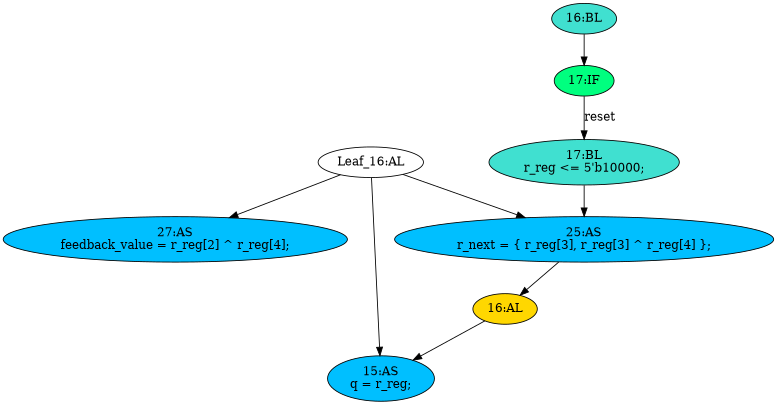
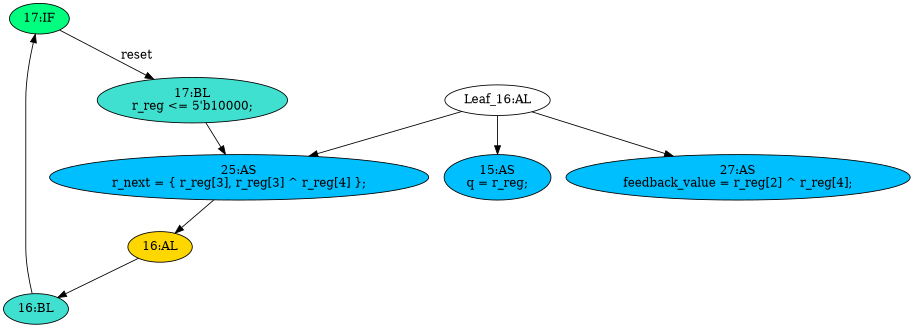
(453, 338) -> (102, 276)
